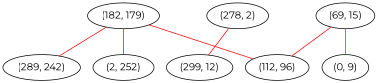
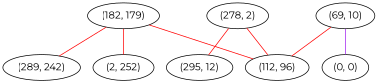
(345, 16) -> (345, 16)
none -> (257, 42)
(200, 67) -> (200, 67)
(345, 67) -> (345, 67)
